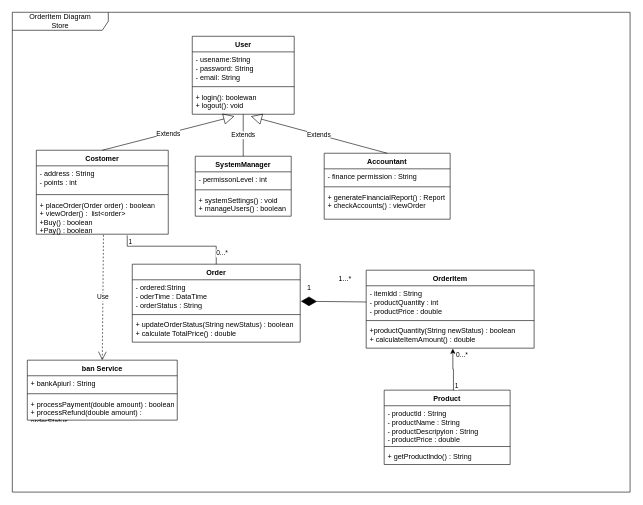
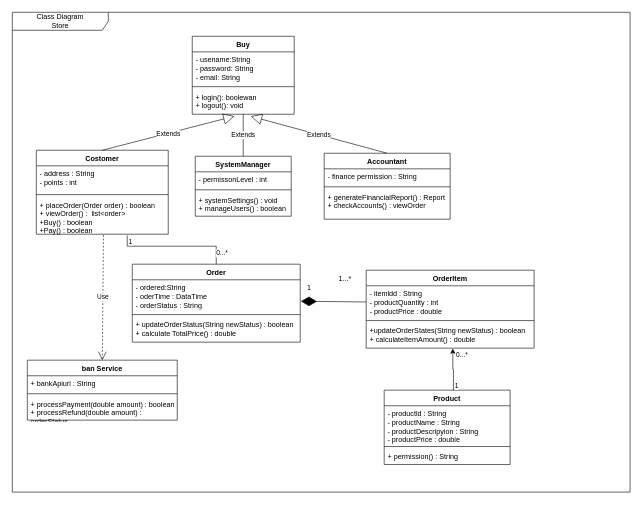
(60, 21) -> (60, 21)
(243, 45) -> (243, 45)
(451, 340) -> (451, 340)
(437, 458) -> (428, 458)
